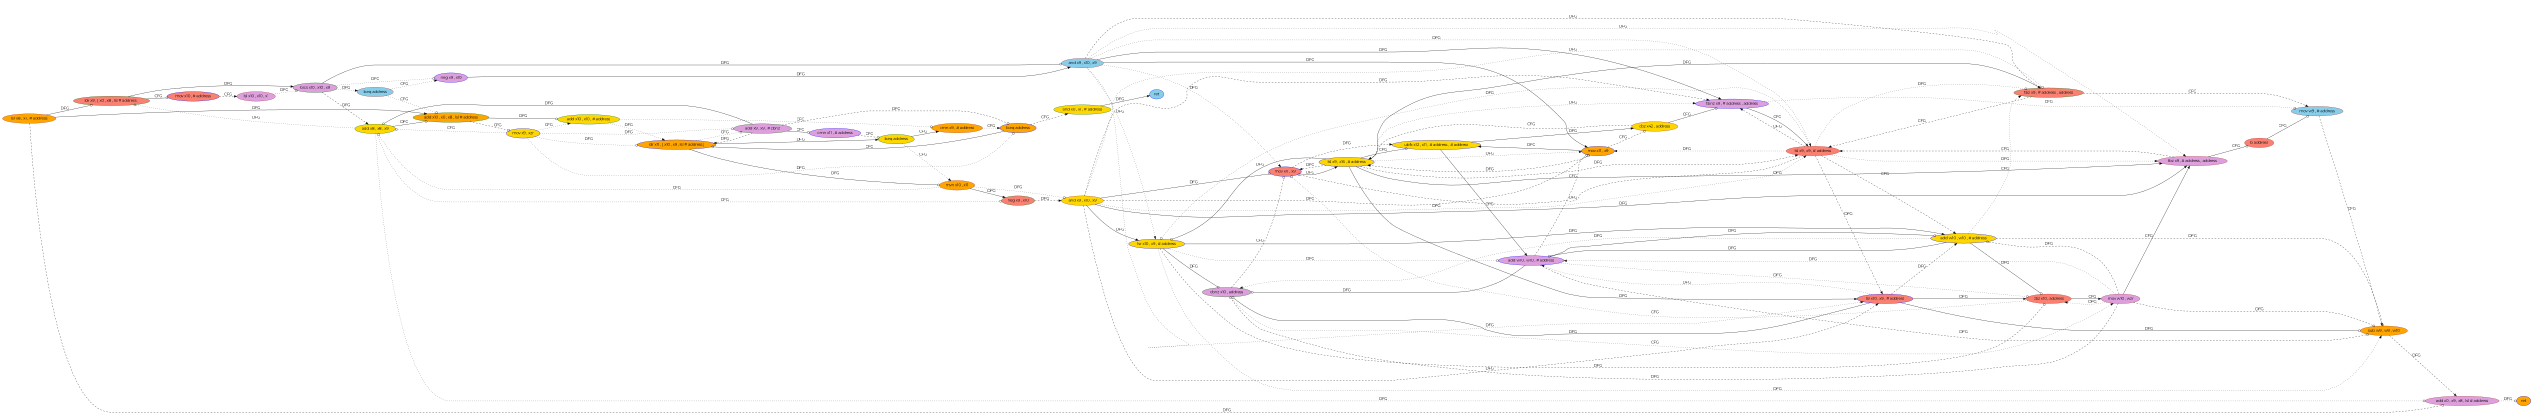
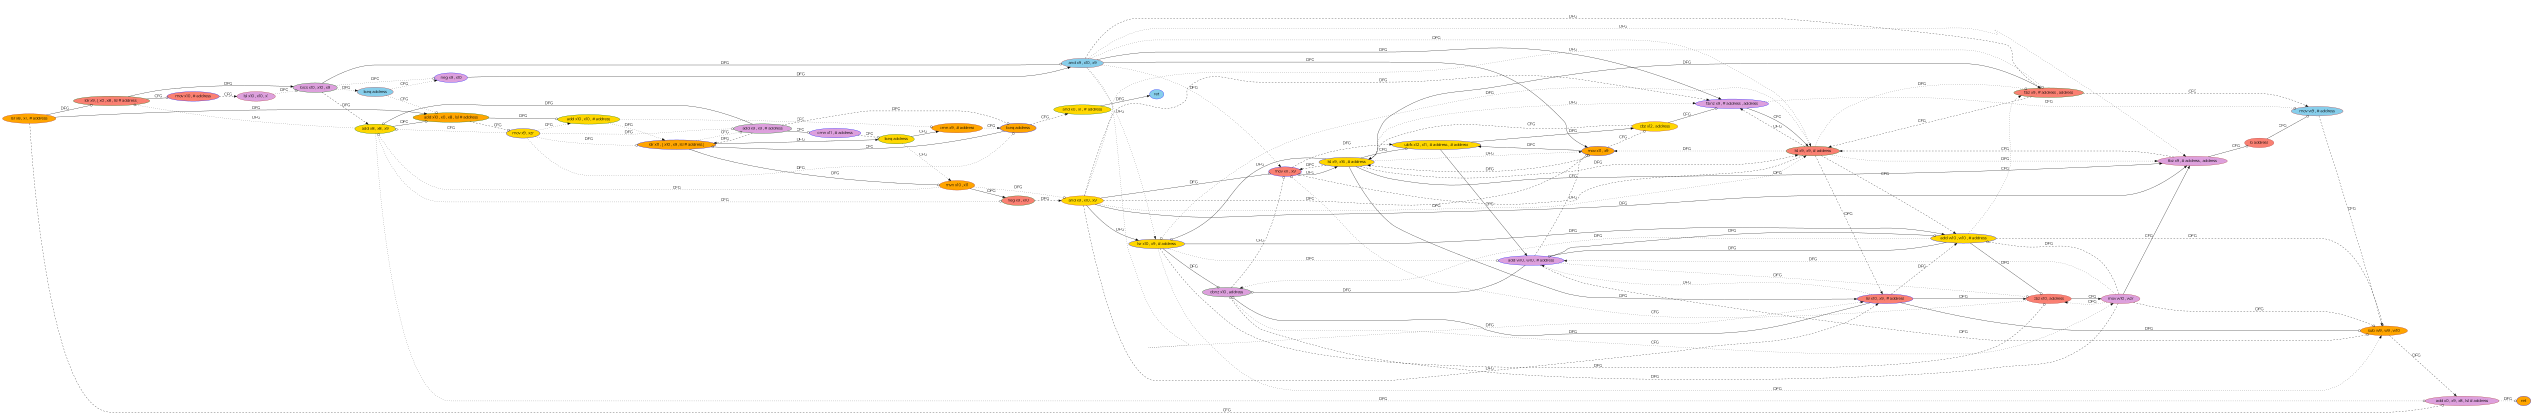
(1655, 126) -> (1655, 126)
(763, 129) -> (763, 129)
(1813, 151) -> (1813, 151)
(1227, 410) -> (1227, 410)
